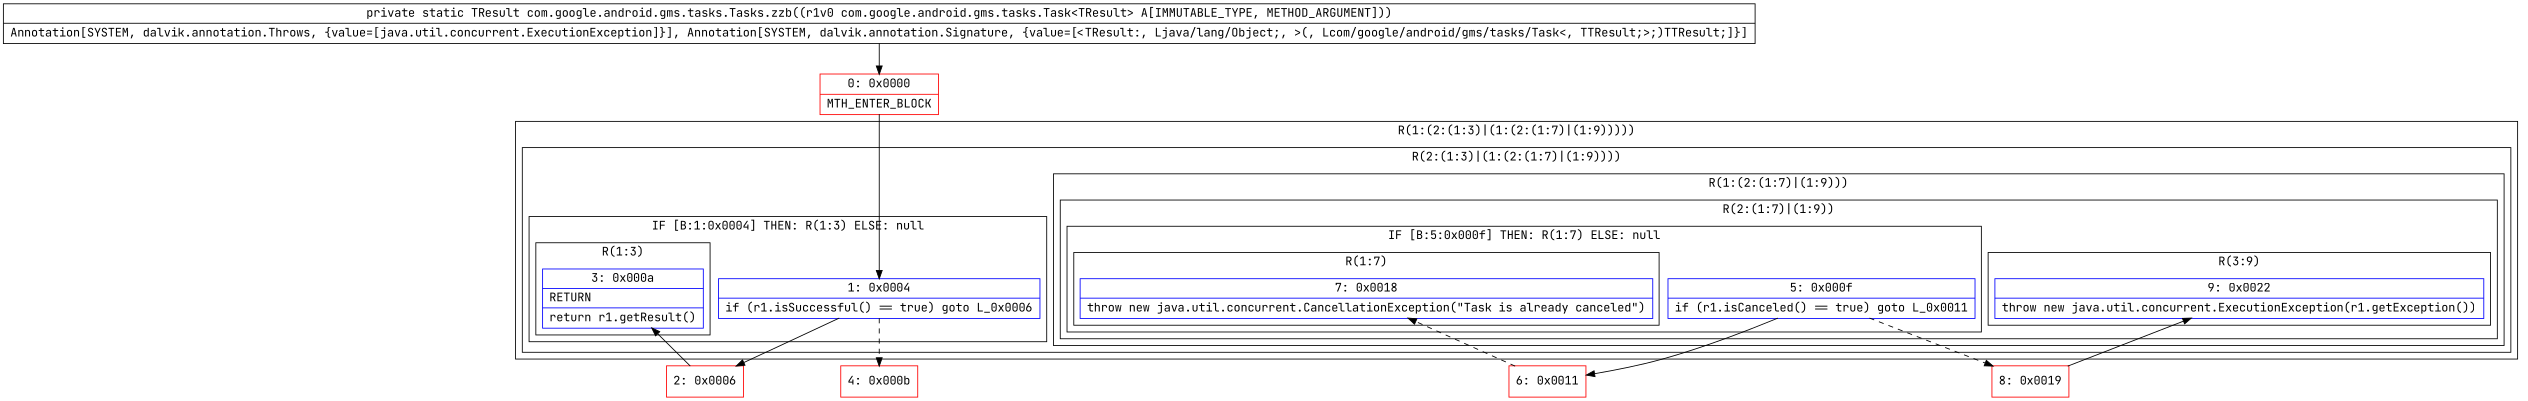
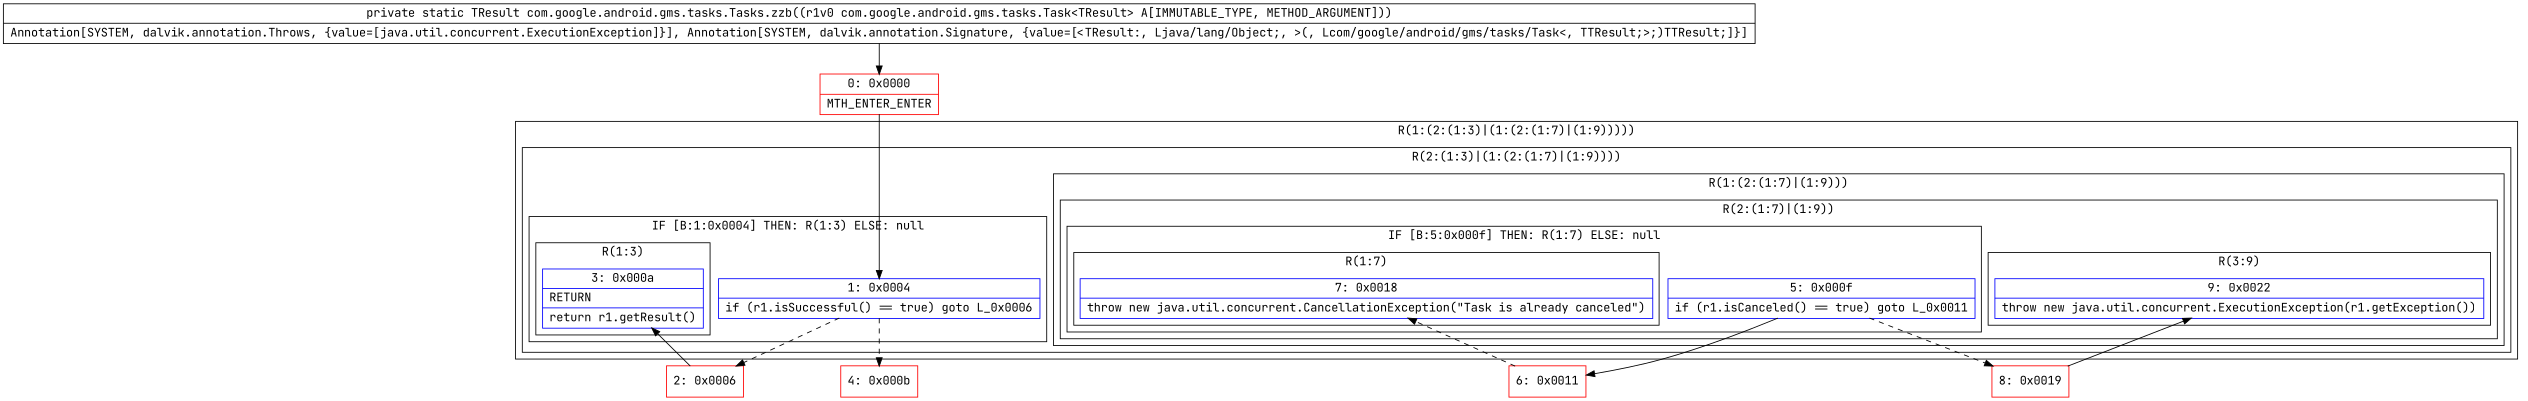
(879, 104) -> (879, 104)
(801, 336) -> (801, 336)
